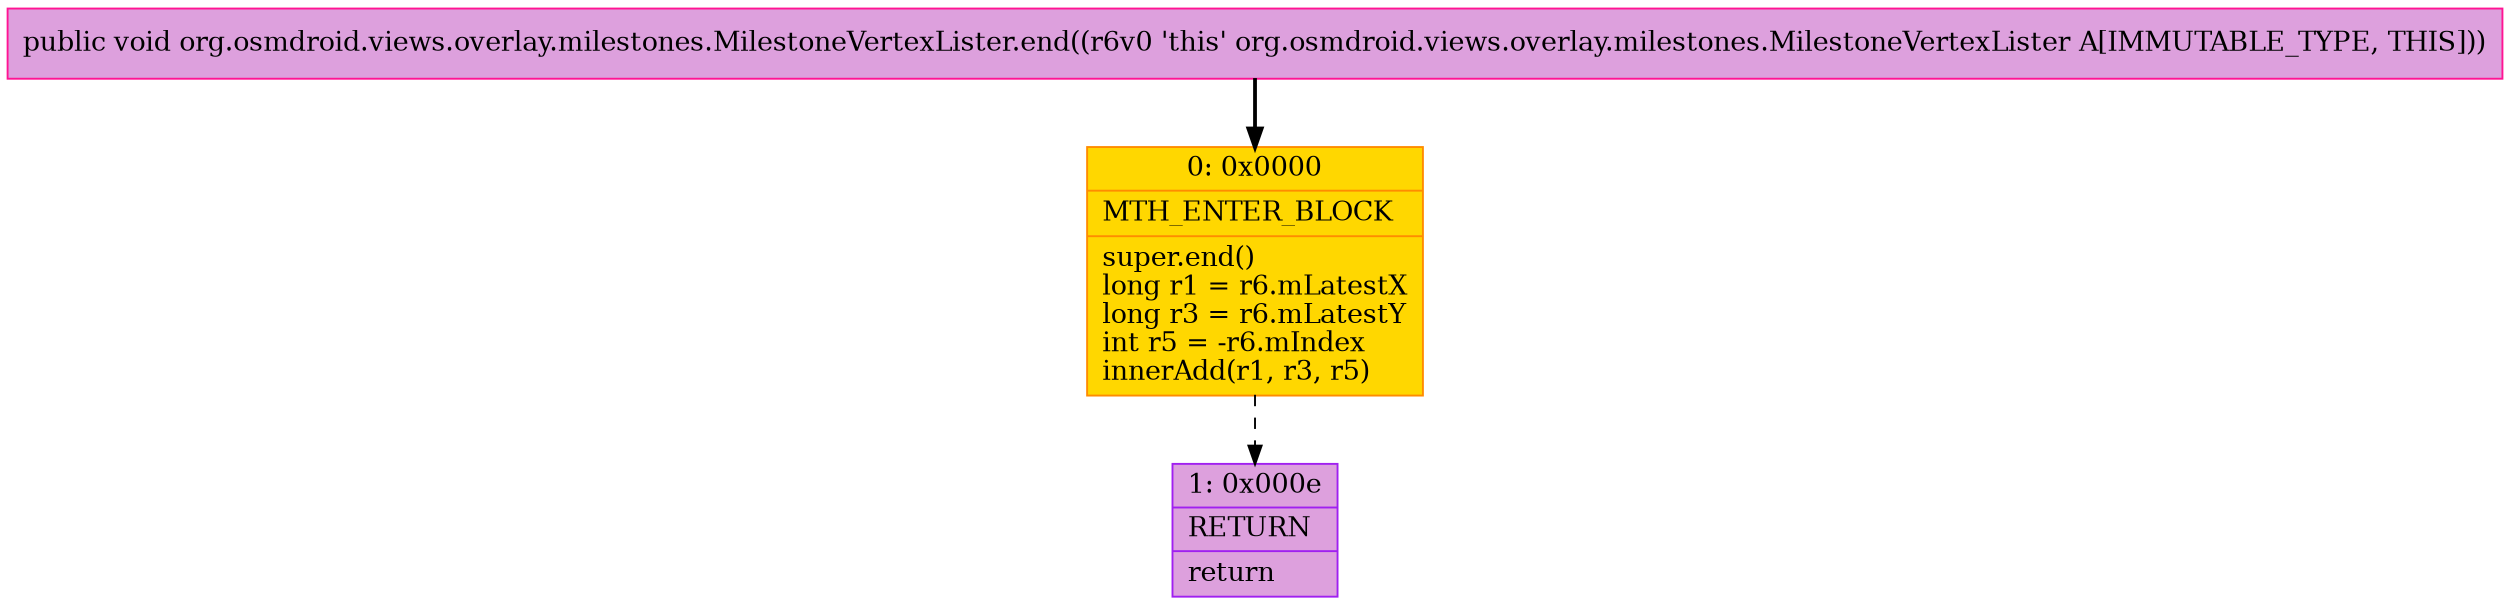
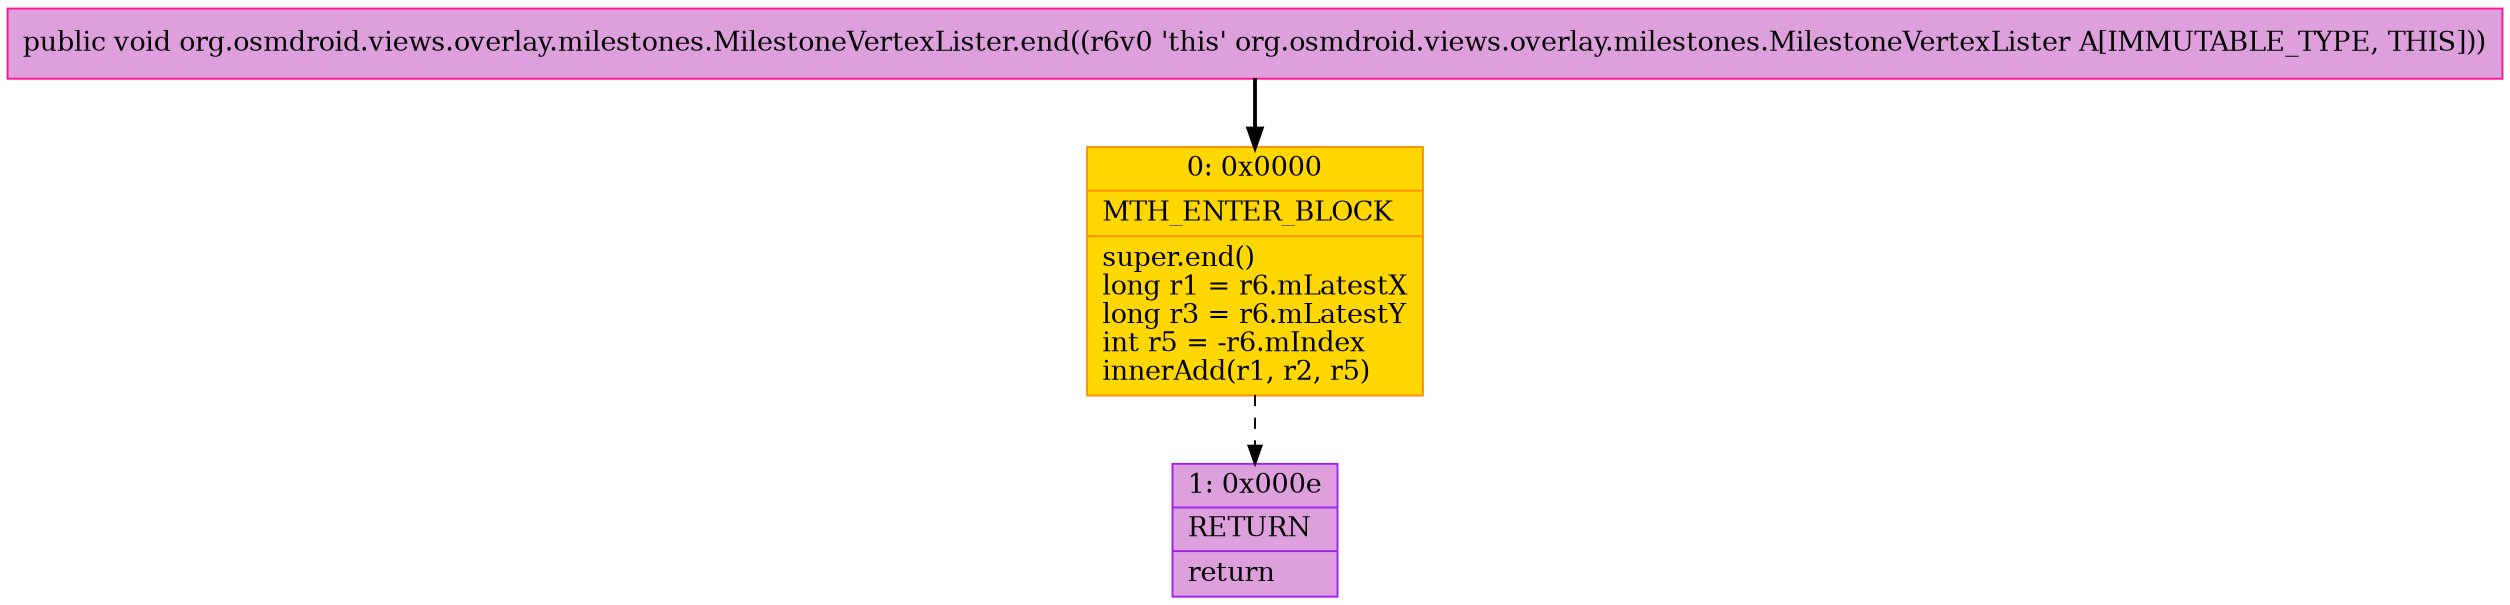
(1237, 372) -> (1237, 372)
